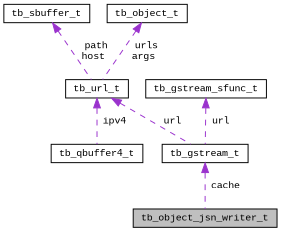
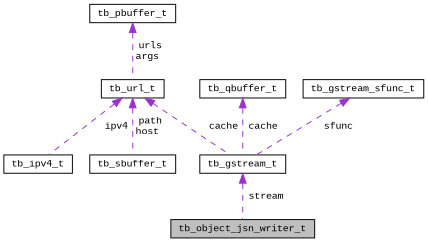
(147, 14) -> (133, 14)
(75, 55) -> (133, 131)
none -> (243, 89)
(170, 121) -> (221, 126)
(218, 121) -> (336, 126)
(97, 153) -> (38, 164)
(223, 186) -> (264, 196)
